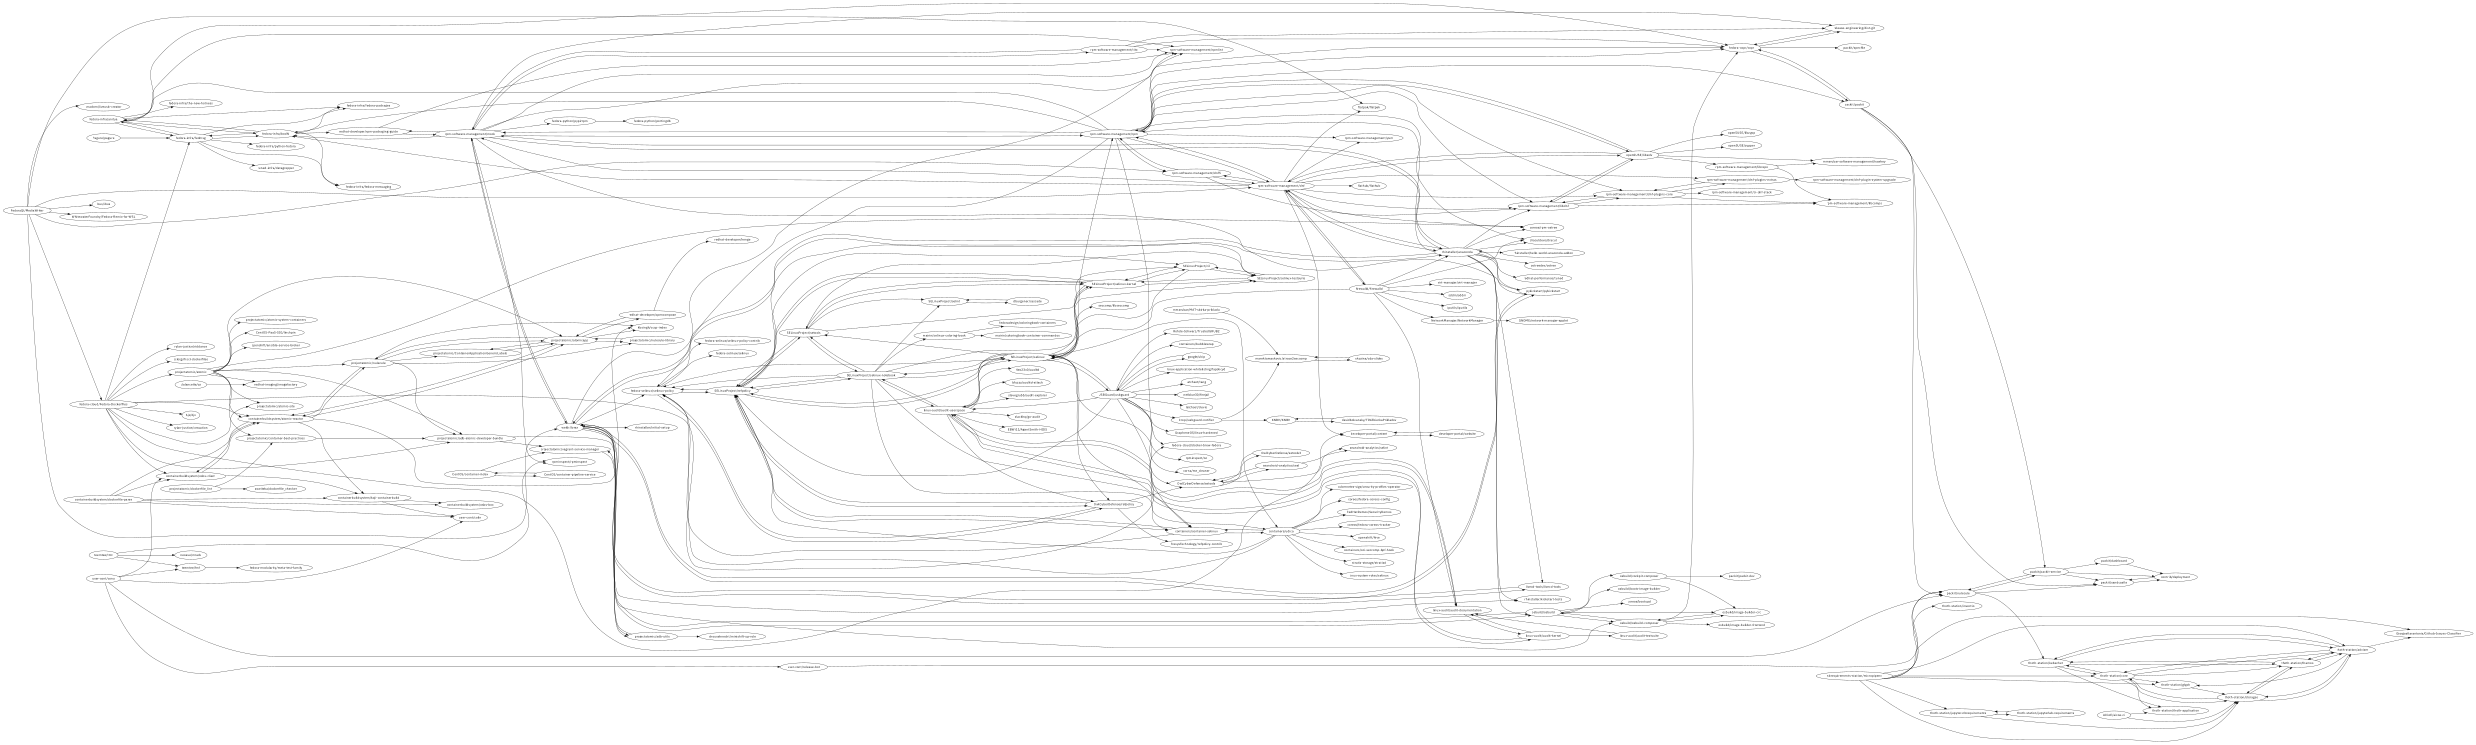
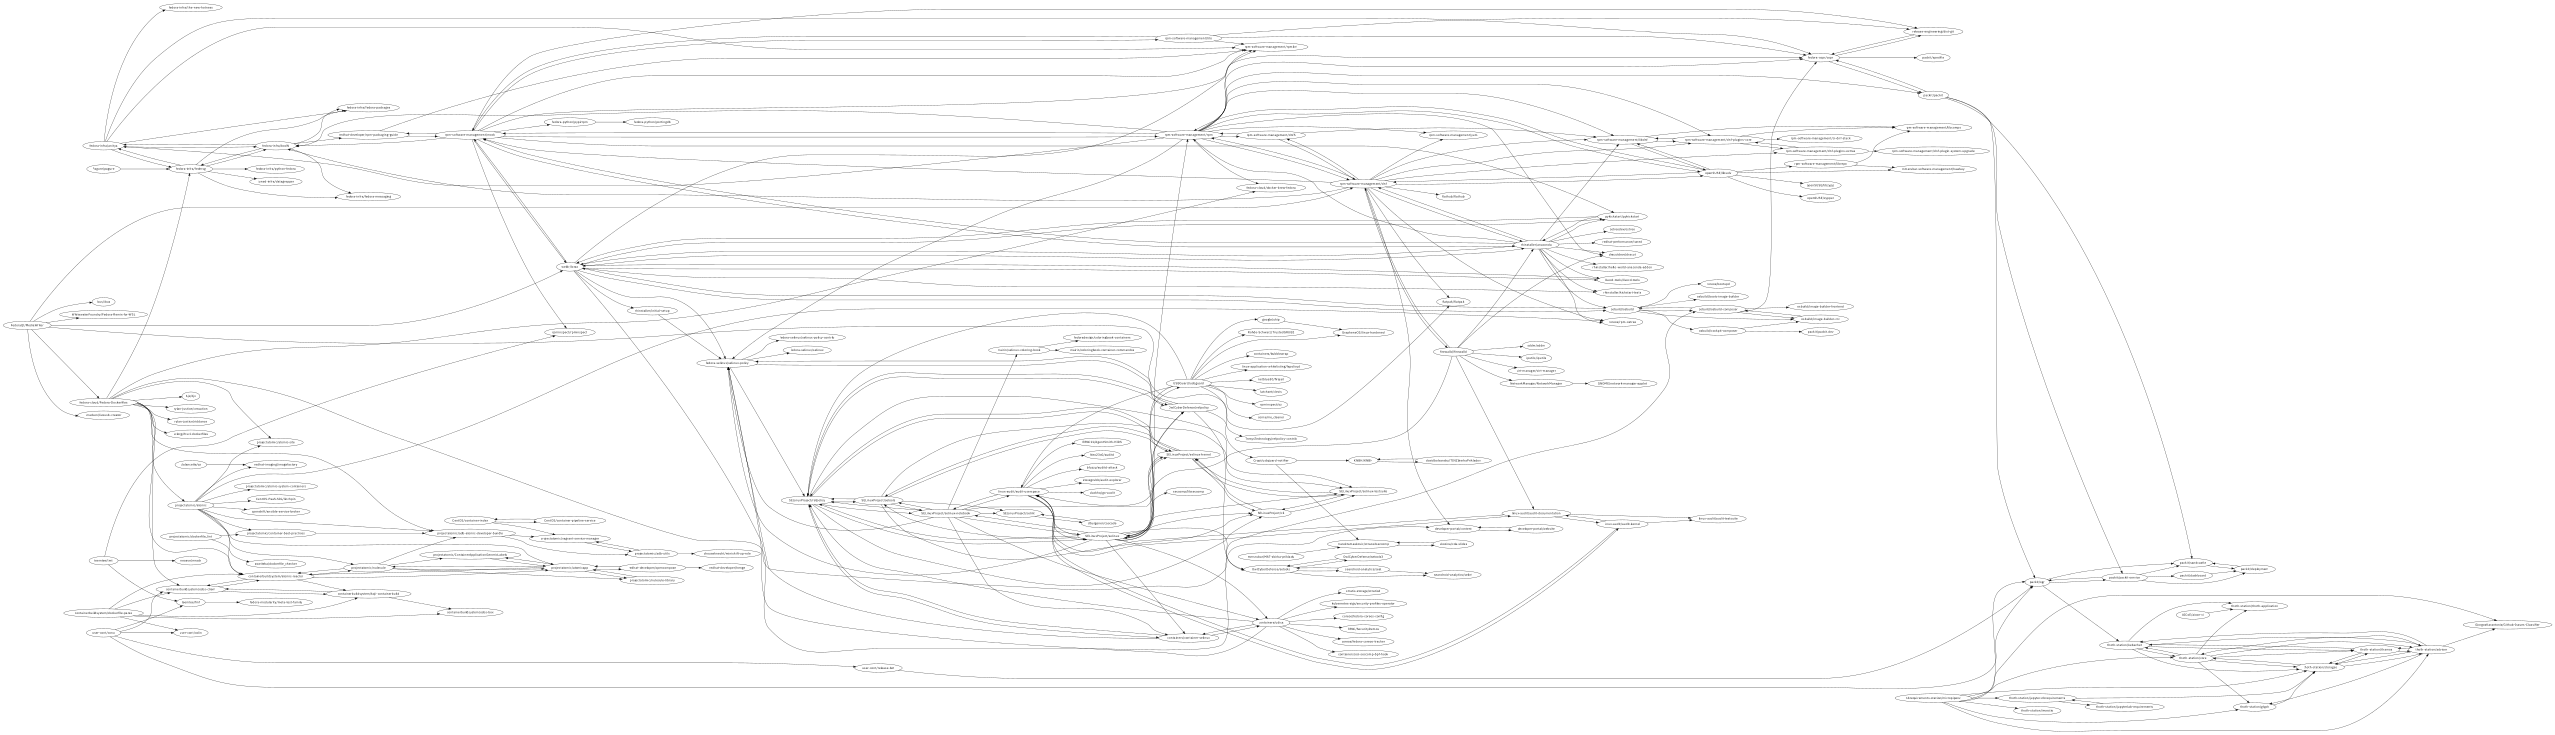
(596, 164) -> none
(1119, 317) -> (1186, 519)
(652, 328) -> none
(1146, 366) -> (1312, 325)
(1196, 382) -> none
(696, 389) -> (690, 337)
(1149, 458) -> none
(417, 511) -> (280, 590)
(1369, 512) -> (1363, 629)
(1369, 538) -> none
(1369, 576) -> none
(2176, 577) -> (2255, 569)
(1958, 593) -> (2037, 582)
(1547, 625) -> (1629, 516)
(2183, 721) -> (2213, 670)
